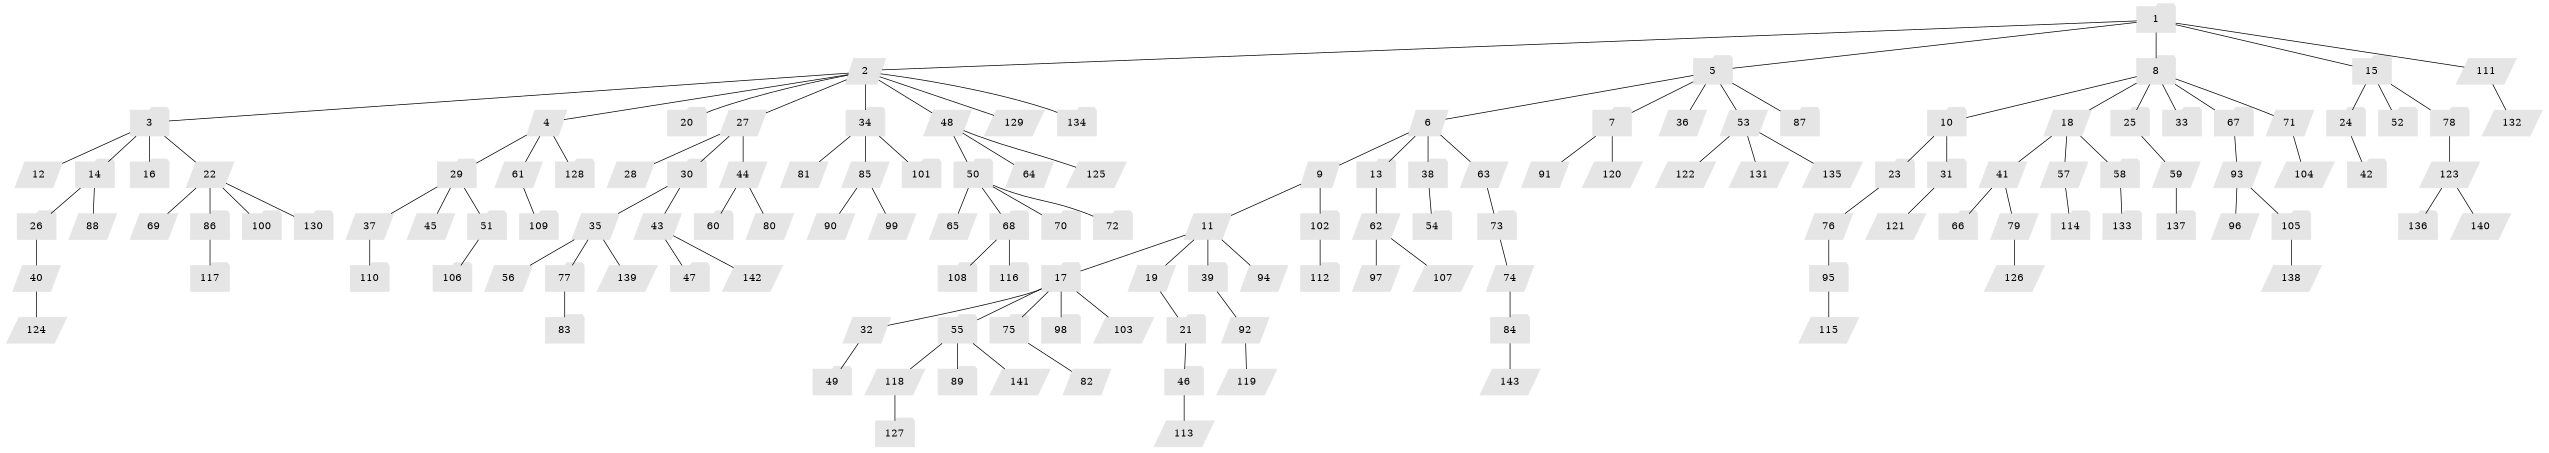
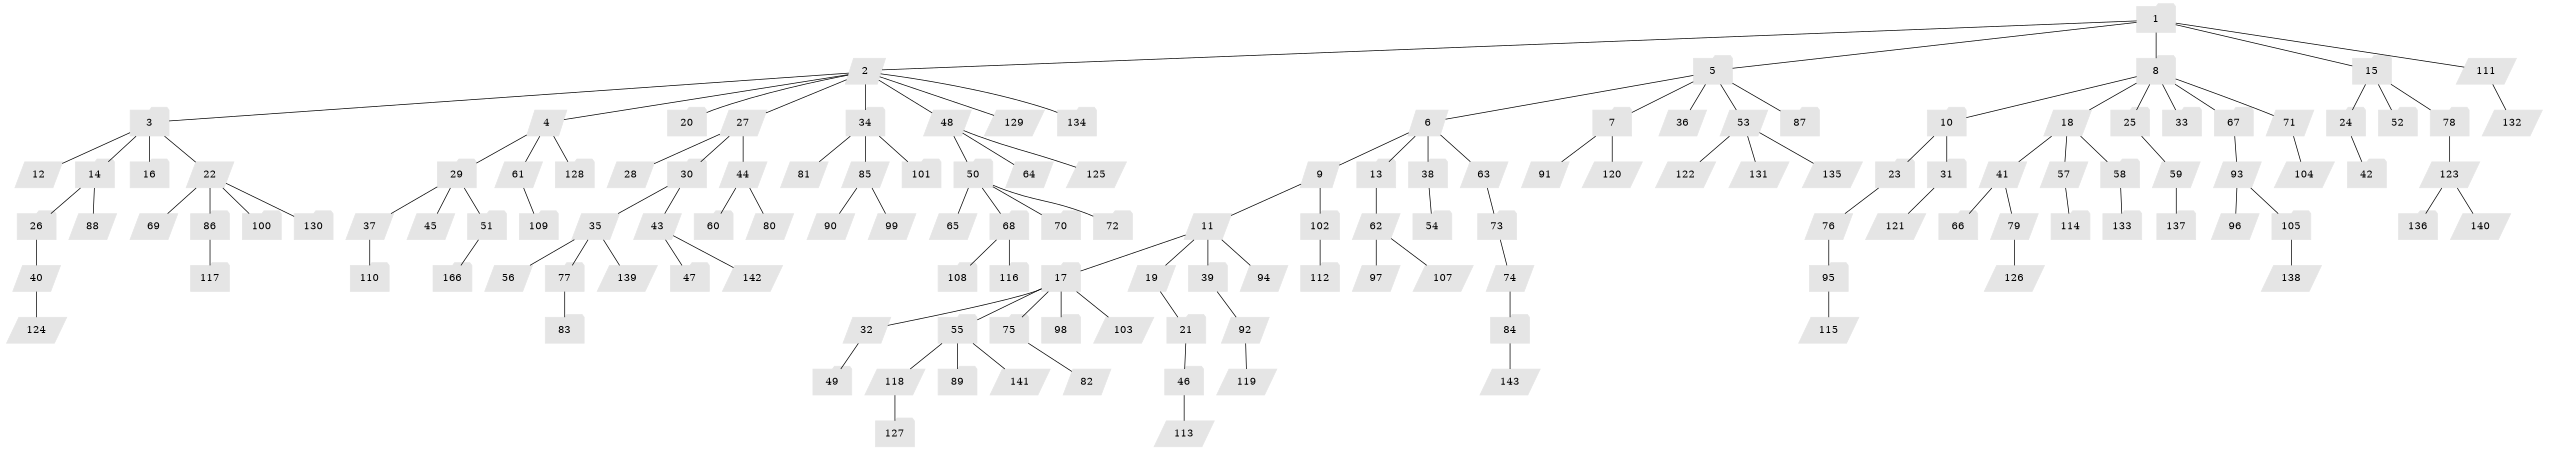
(452, 278) -> (452, 278)
